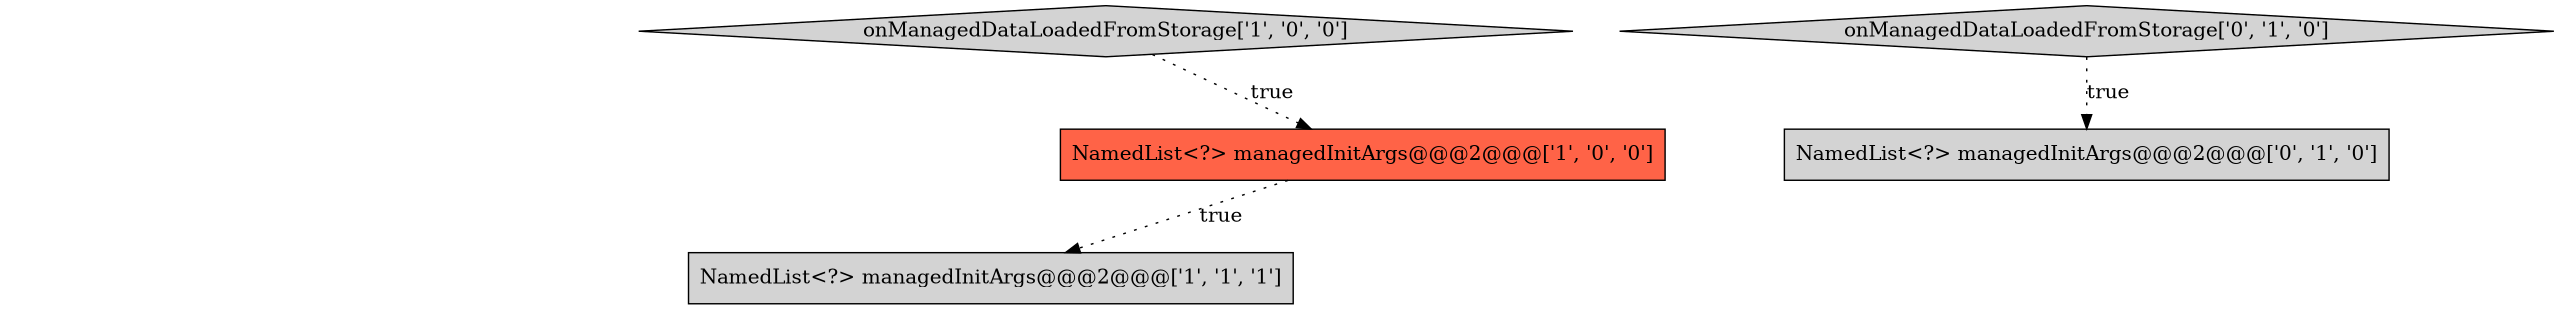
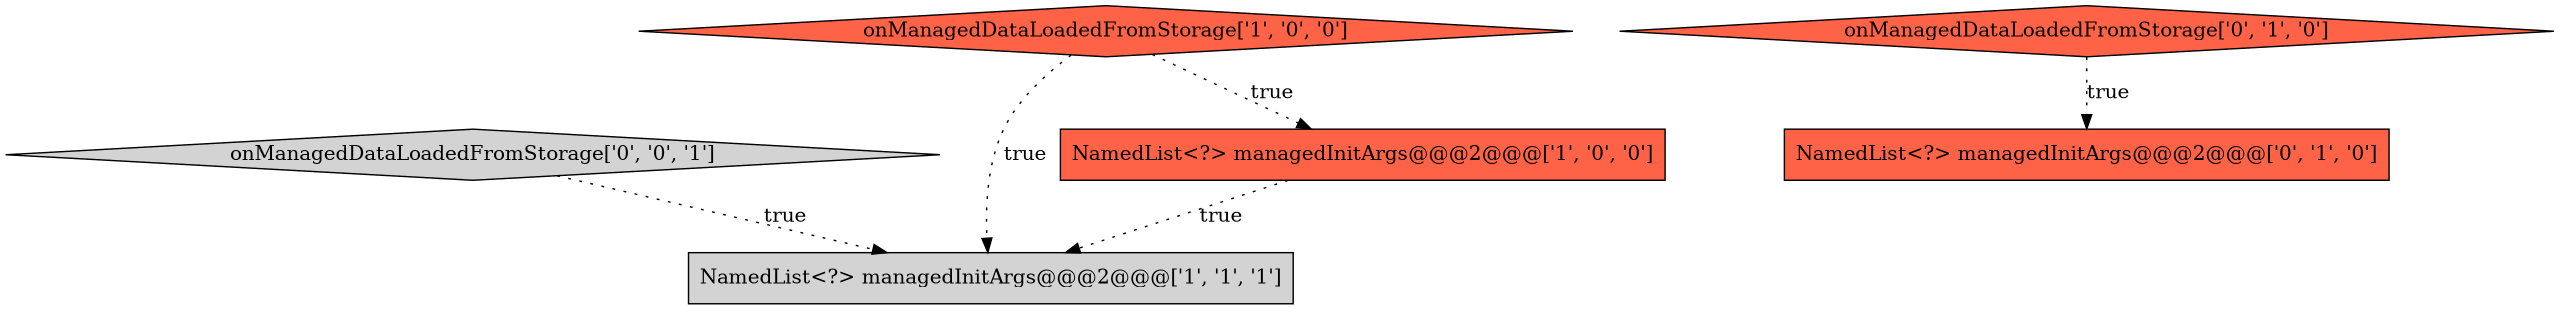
(1106, 31) -> (1106, 31)
(2087, 31) -> (2087, 31)
none -> (1002, 134)
none -> (473, 155)
(2087, 155) -> (2087, 155)
